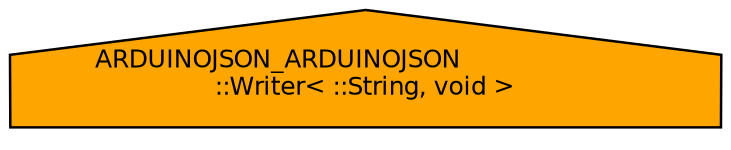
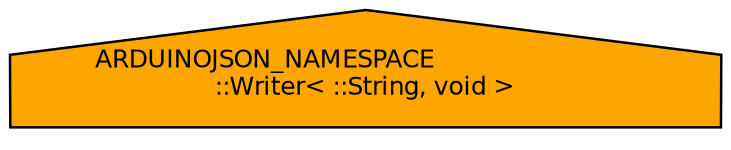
(366, 75) -> (366, 75)
